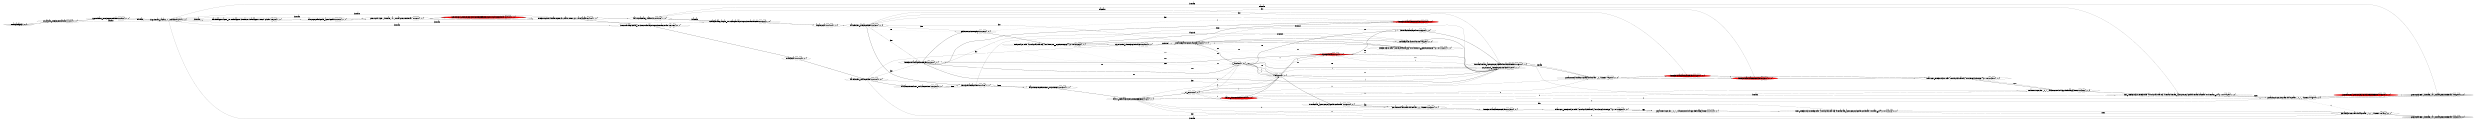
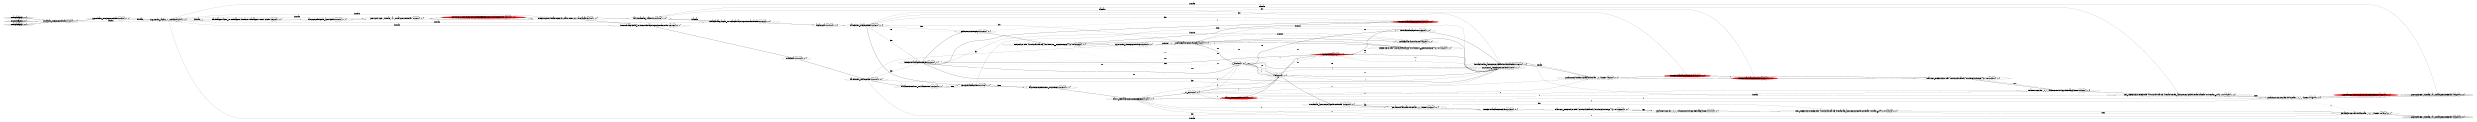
none -> (19, 18)
none -> (19, 21)
